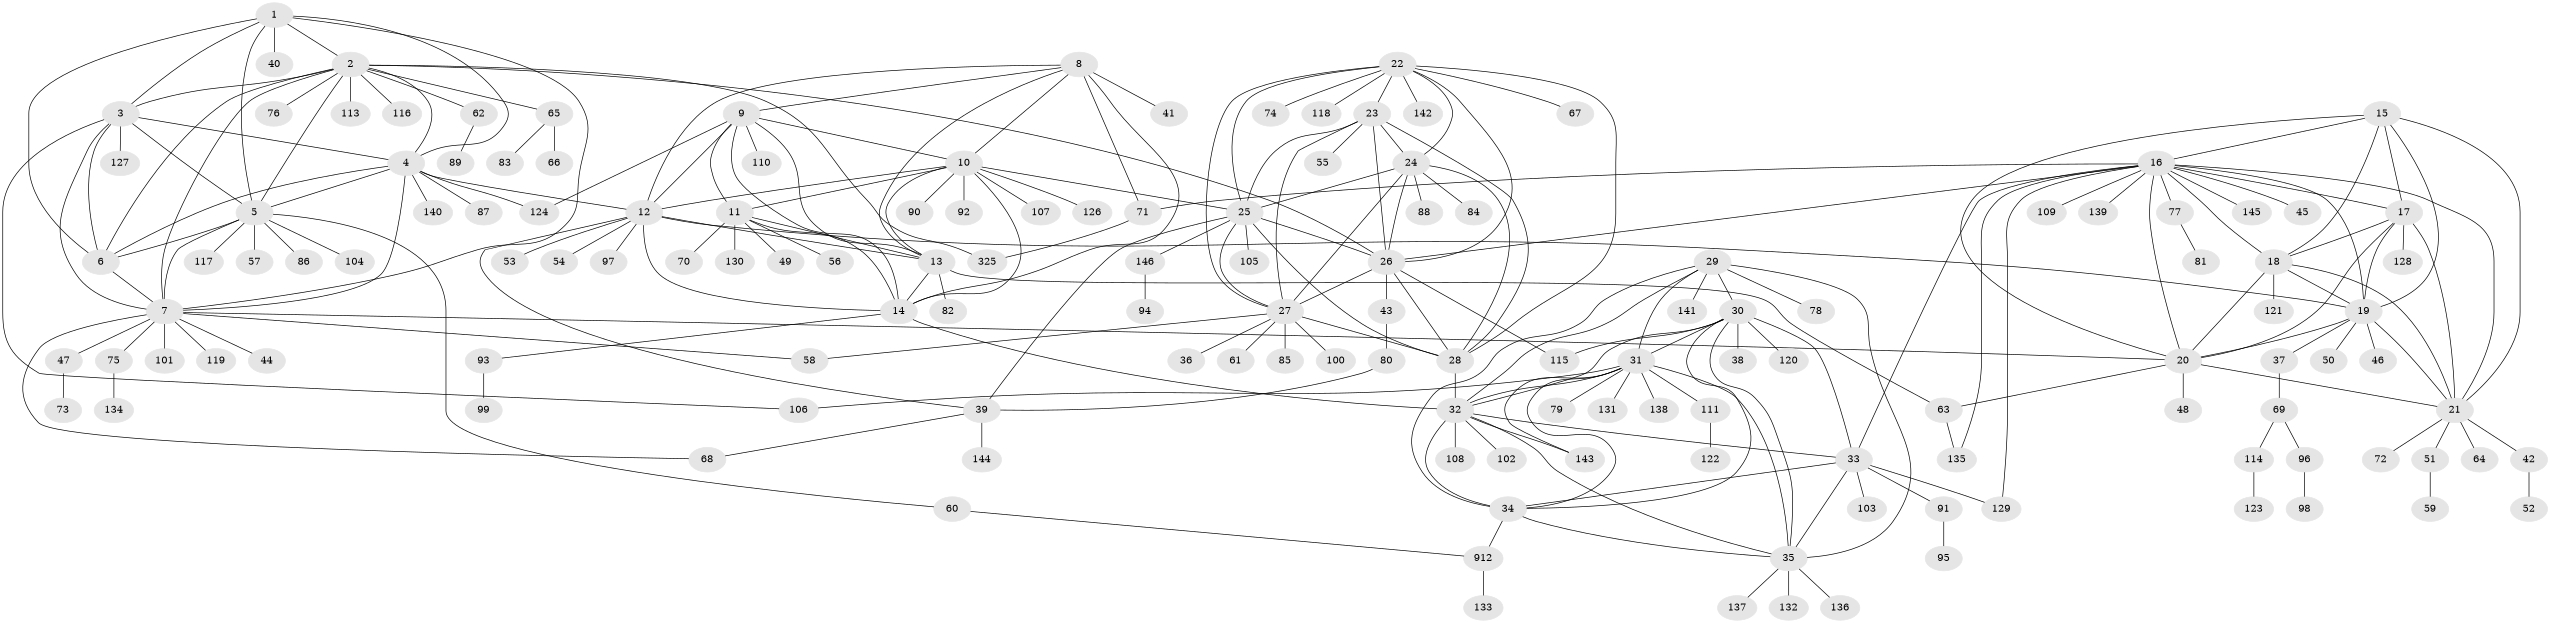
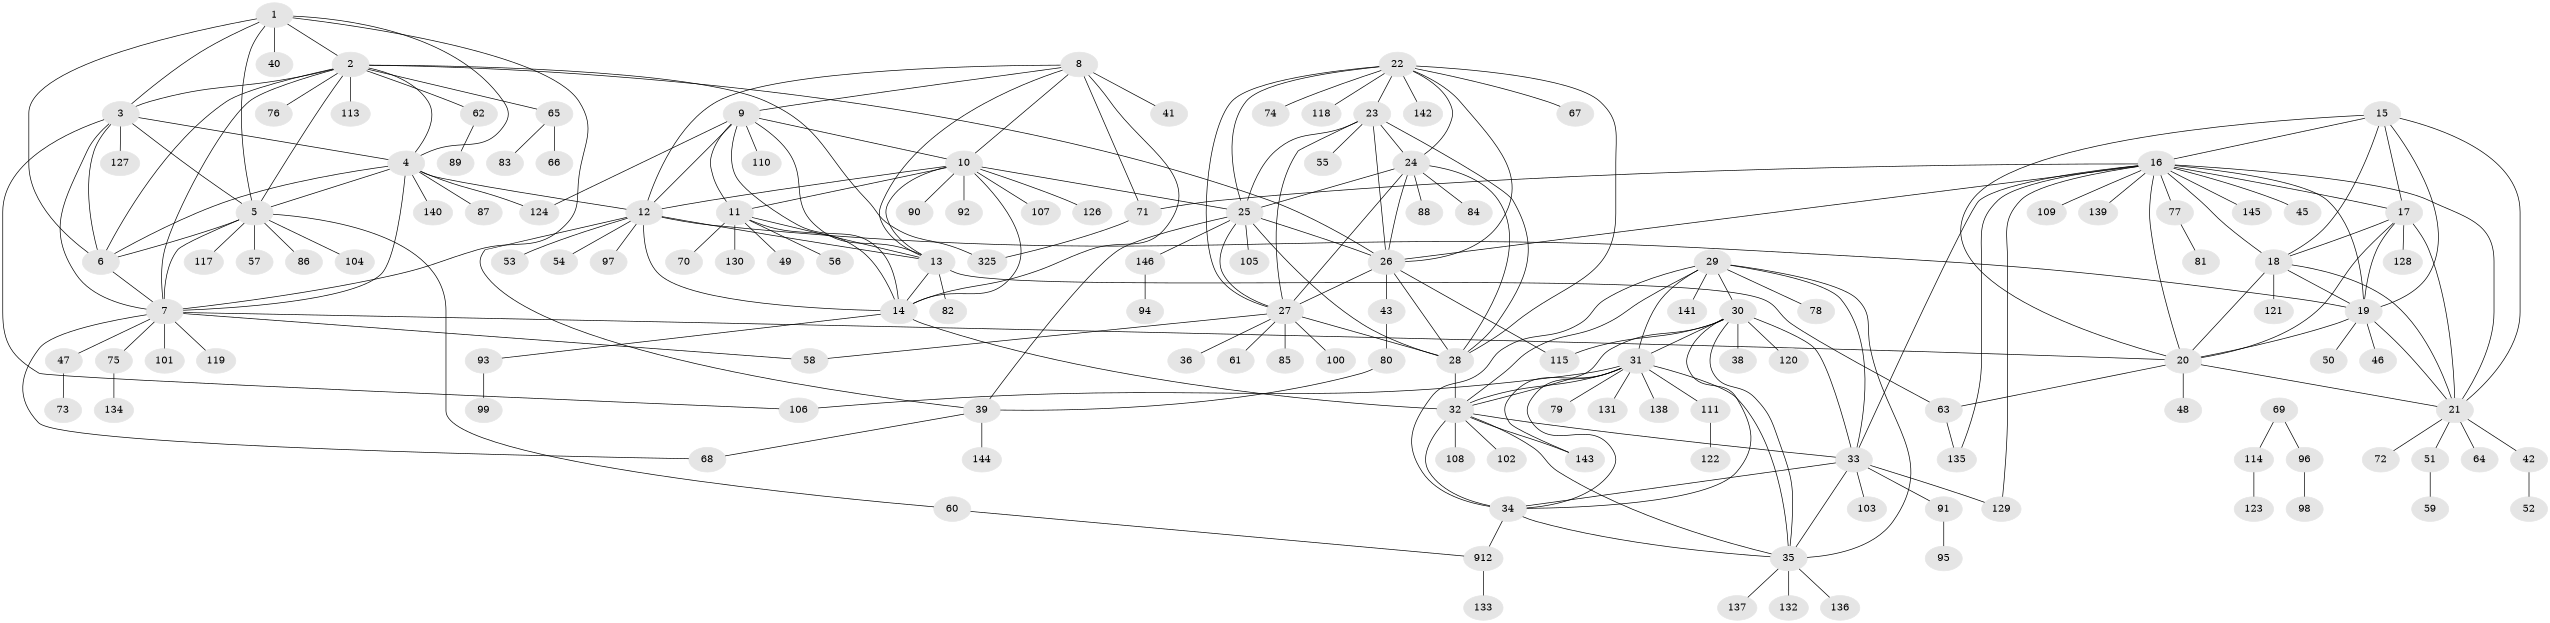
(402, 114) -> none
none -> (1851, 315)
(267, 361) -> none
(2279, 361) -> none
